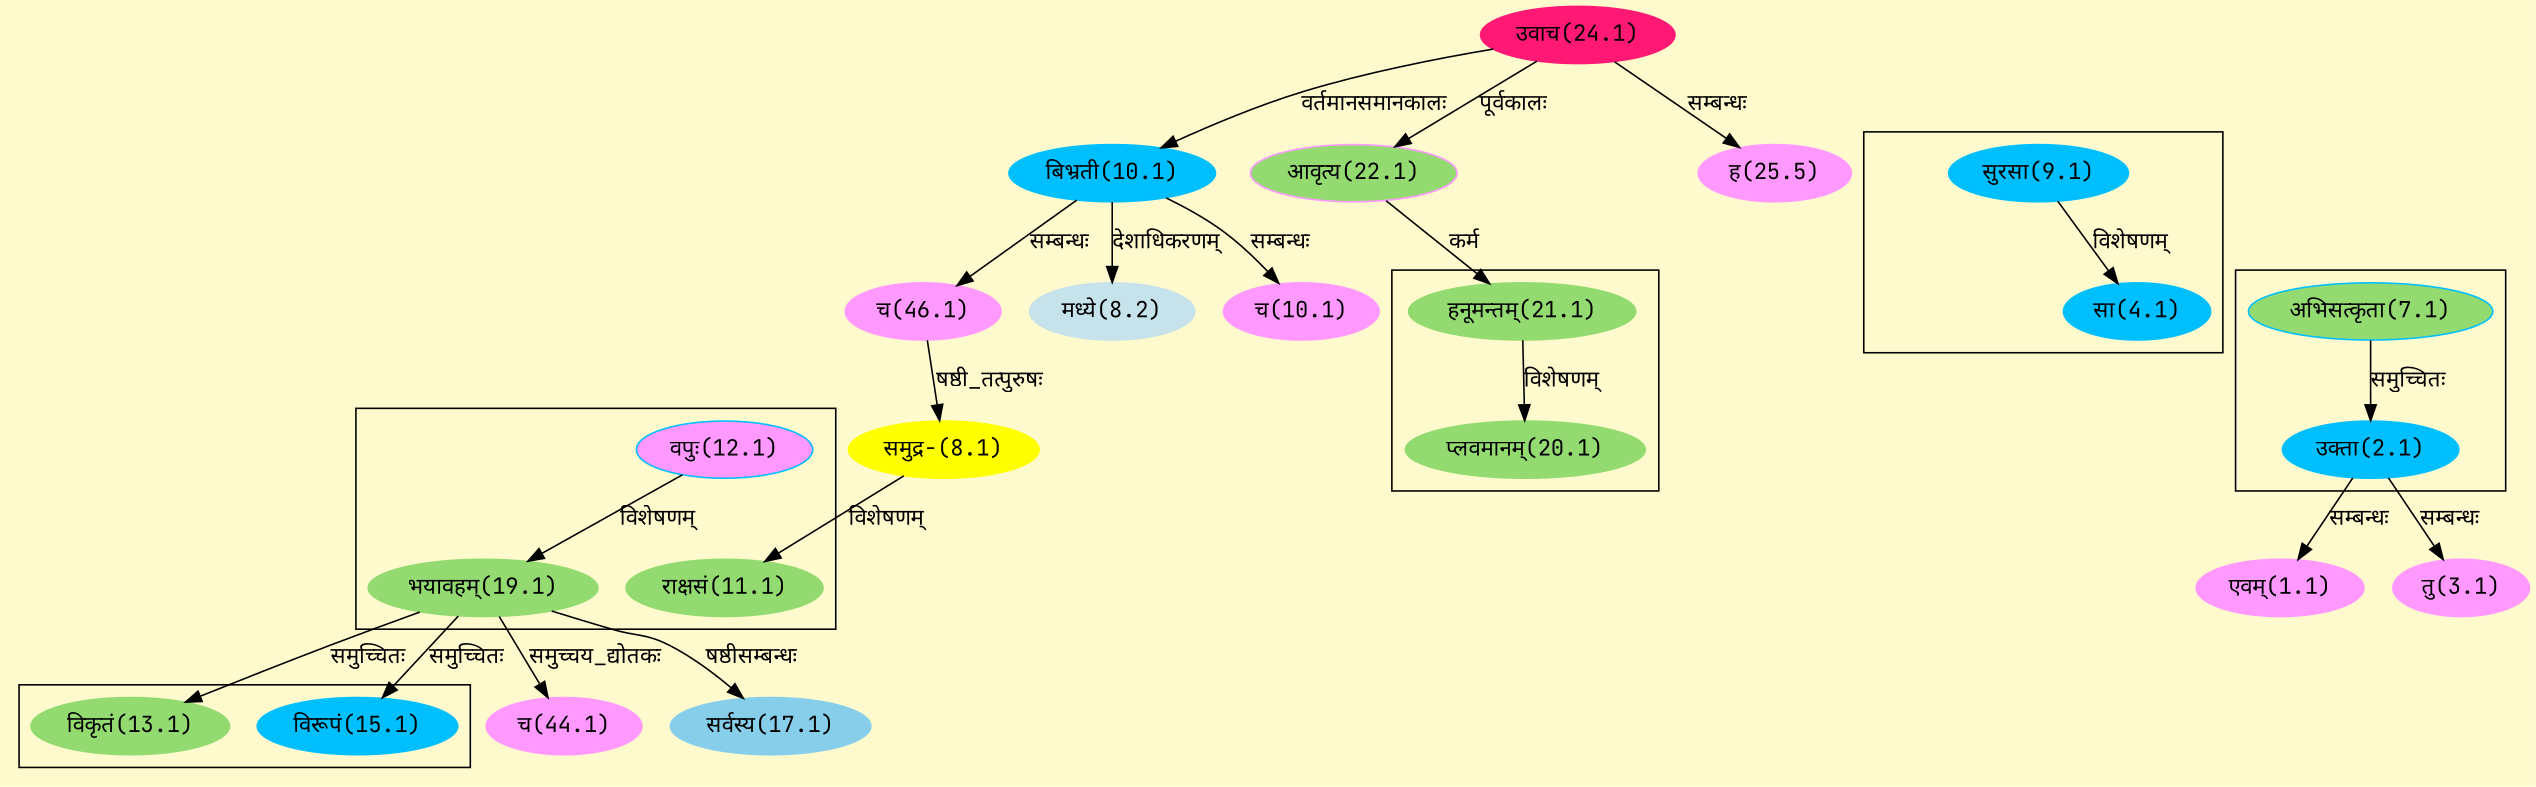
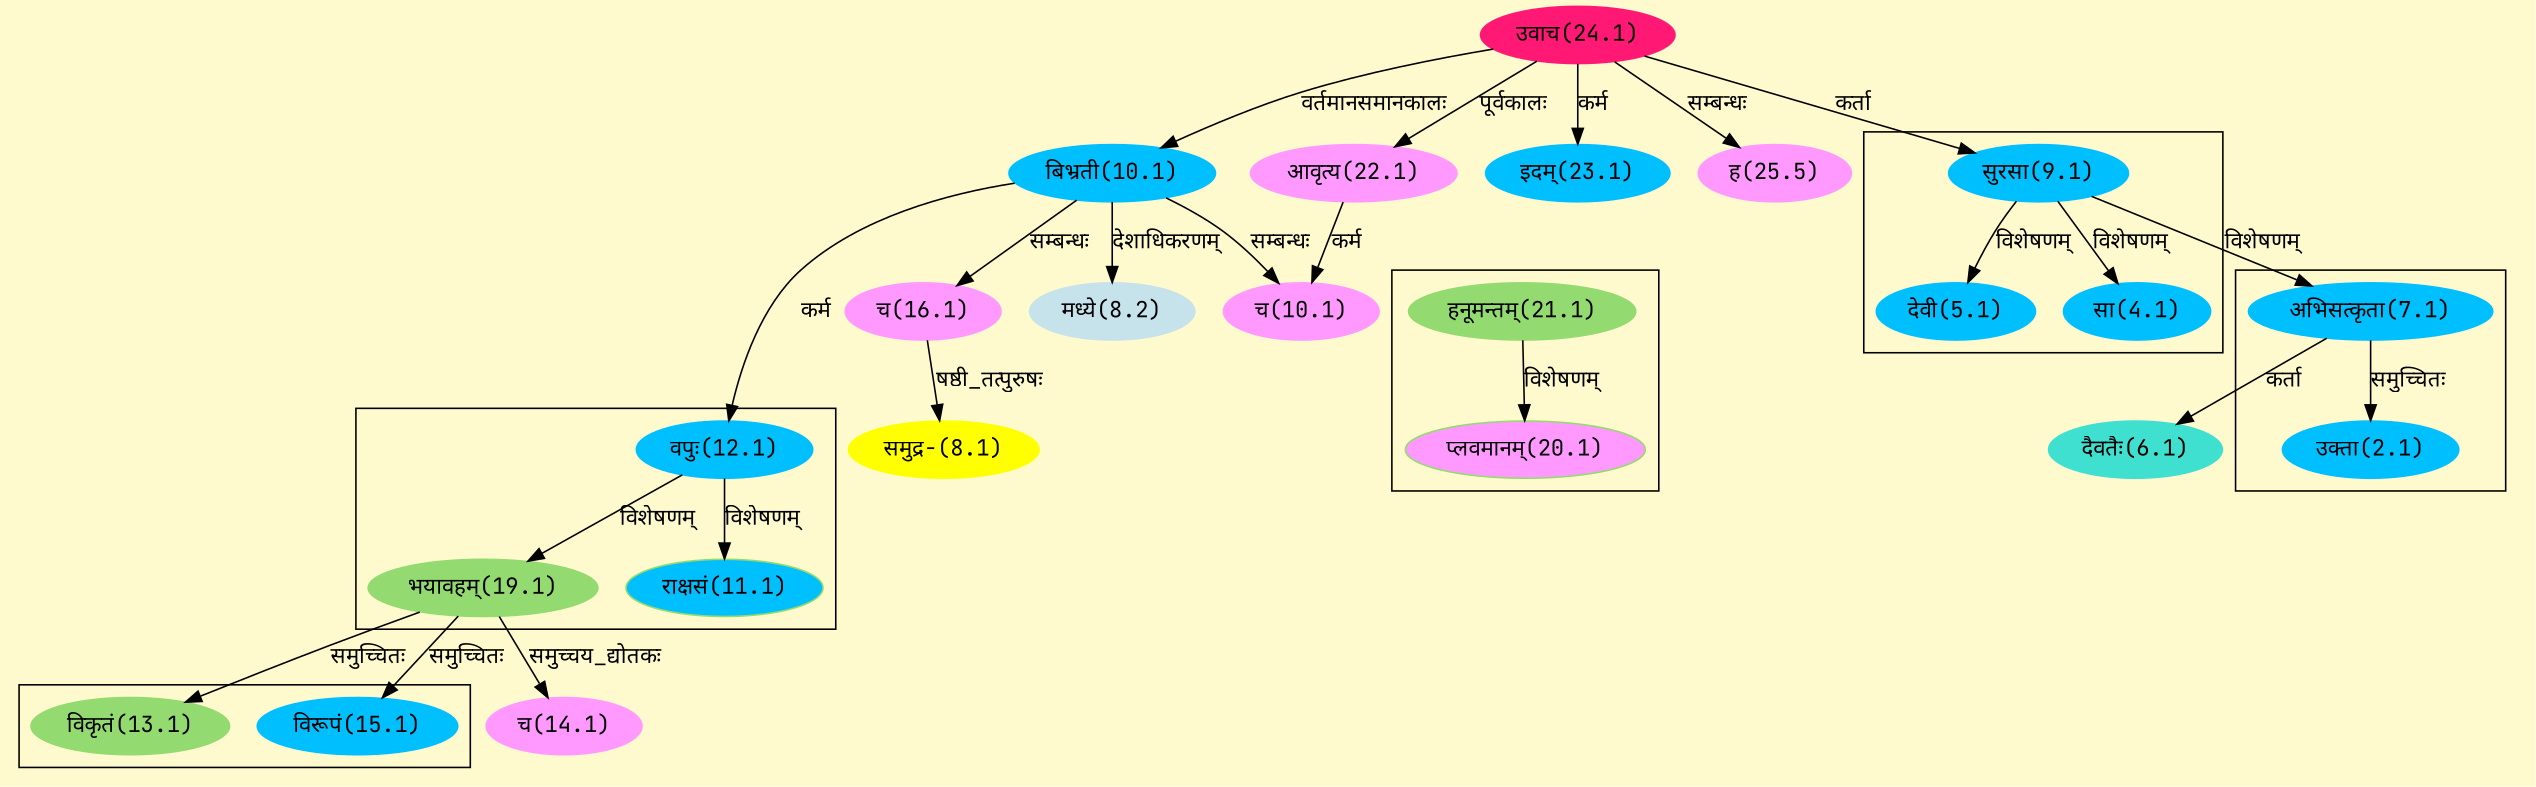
none -> (1802, 102)
(1354, 173) -> (1354, 173)
none -> (1578, 173)
(1432, 237) -> (1331, 235)
none -> (2194, 238)
none -> (833, 246)
(923, 311) -> (923, 311)
none -> (1956, 311)
(2371, 311) -> (2371, 311)
(725, 450) -> (725, 450)
(1525, 450) -> (1525, 450)
none -> (2135, 450)
(847, 511) -> (725, 511)
(725, 588) -> (725, 588)
(2280, 588) -> none
(2461, 588) -> none
(564, 726) -> (564, 726)
(771, 726) -> none
